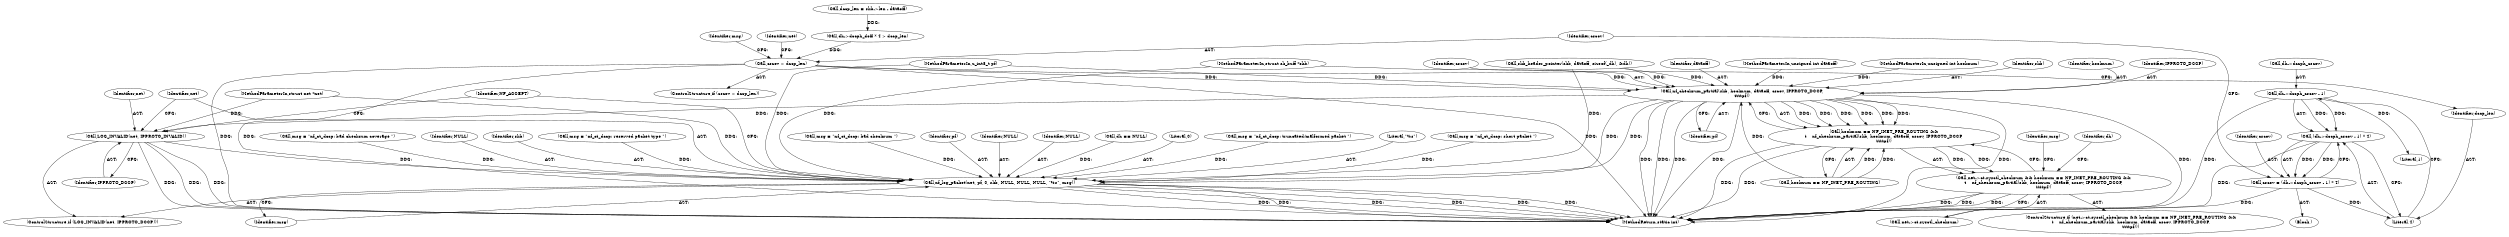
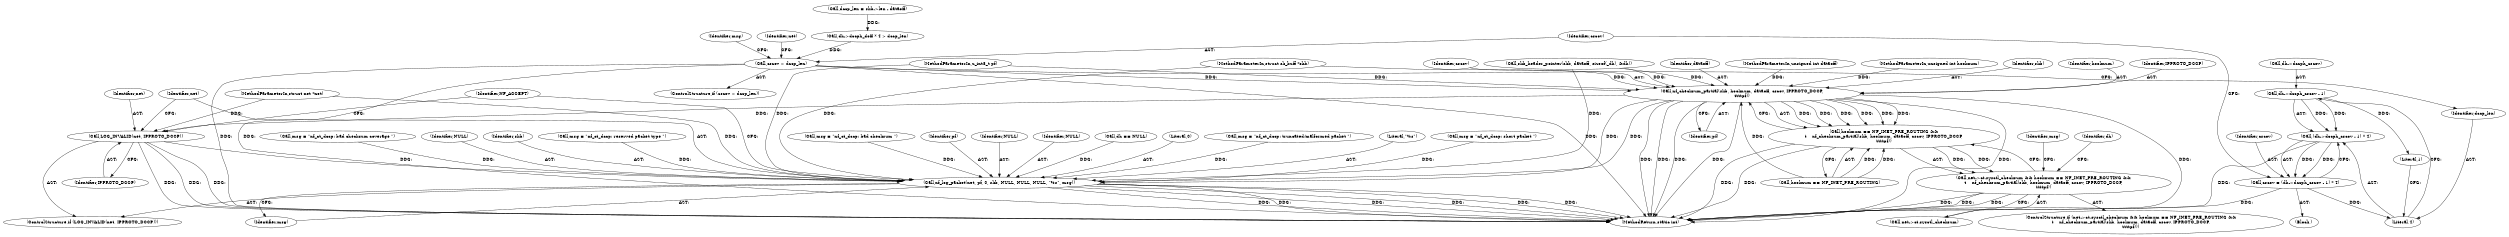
(136, 137) -> (136, 137)
(2382, 173) -> (2407, 189)
(2168, 204) -> none
